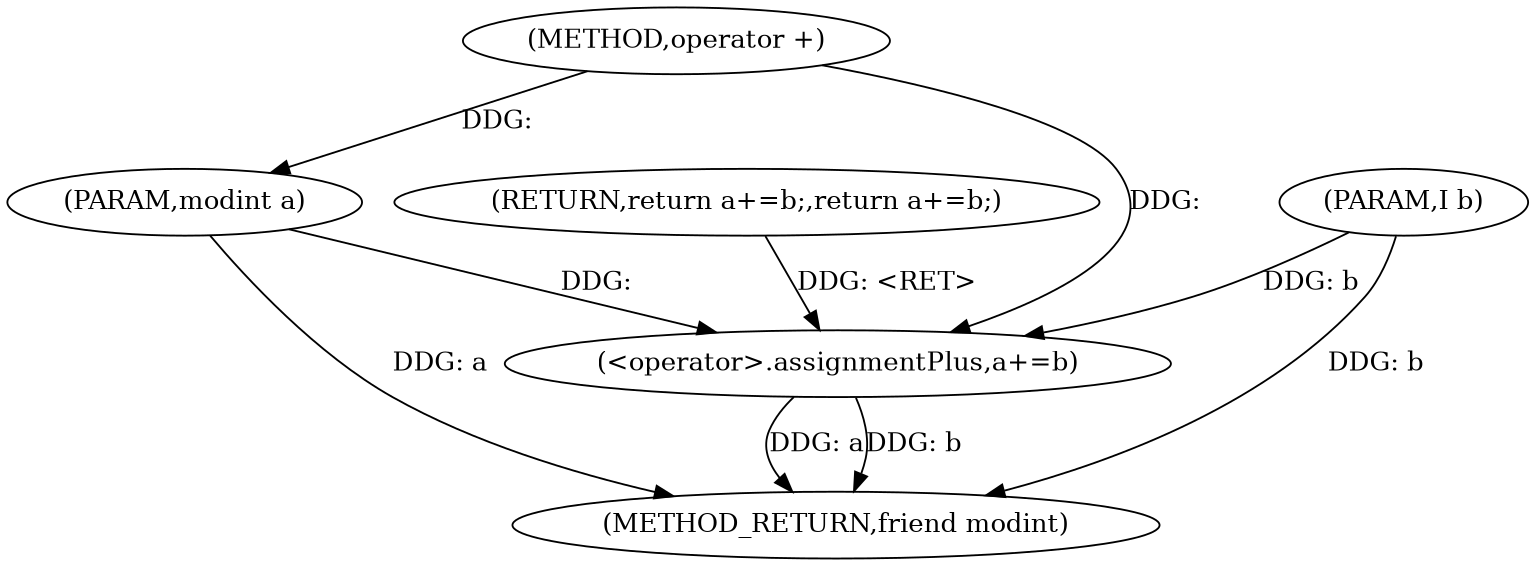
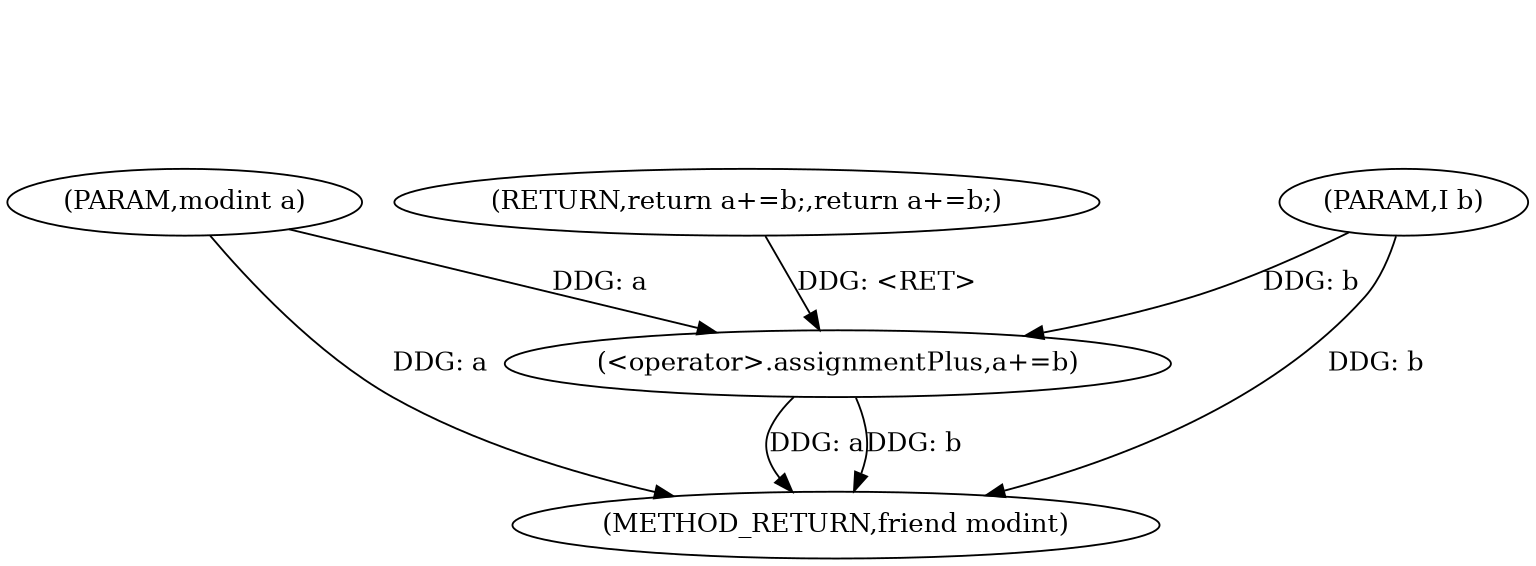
(676, 41) -> none
(600, 283) -> (600, 283)
